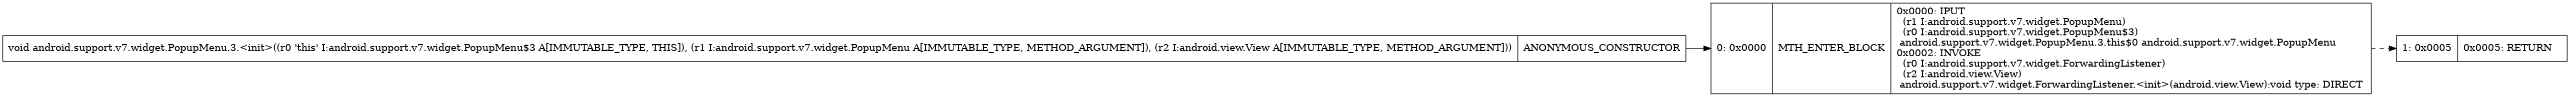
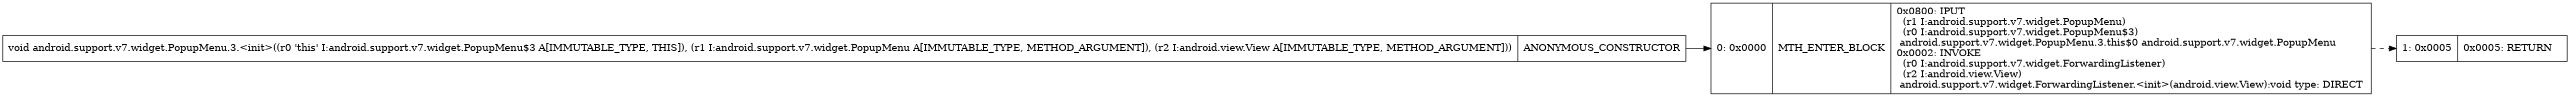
(1934, 12) -> (1934, 12)
